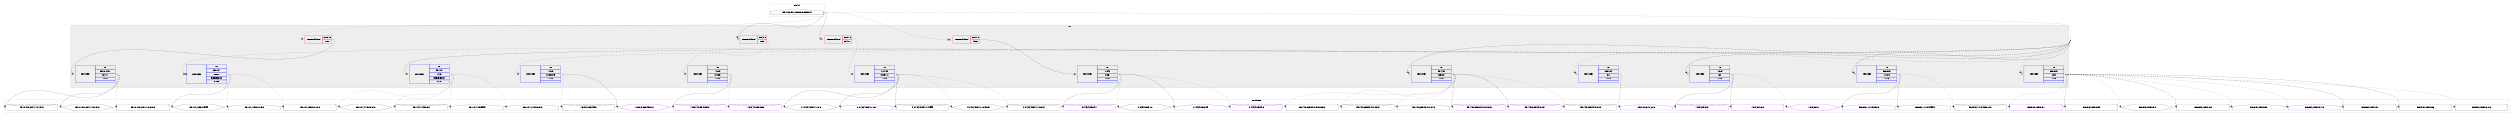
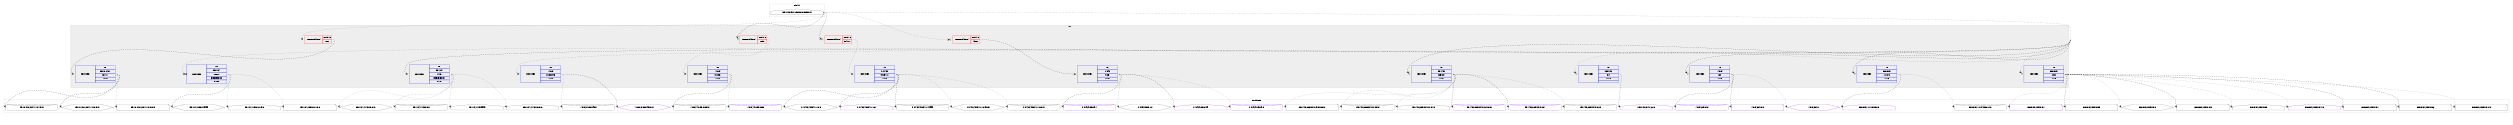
(700, 107) -> (700, 107)
(1089, 107) -> (1089, 107)
(1925, 107) -> none
